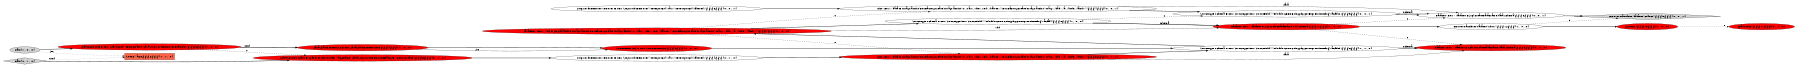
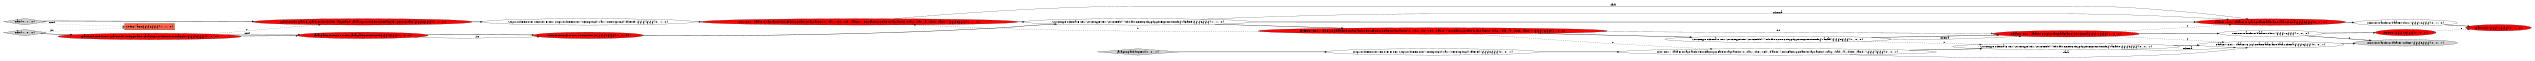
(1647, 16) -> (2406, 43)
(1571, 21) -> (2337, 38)
none -> (2406, 23)
(25, 50) -> (25, 33)
none -> (1138, 52)
